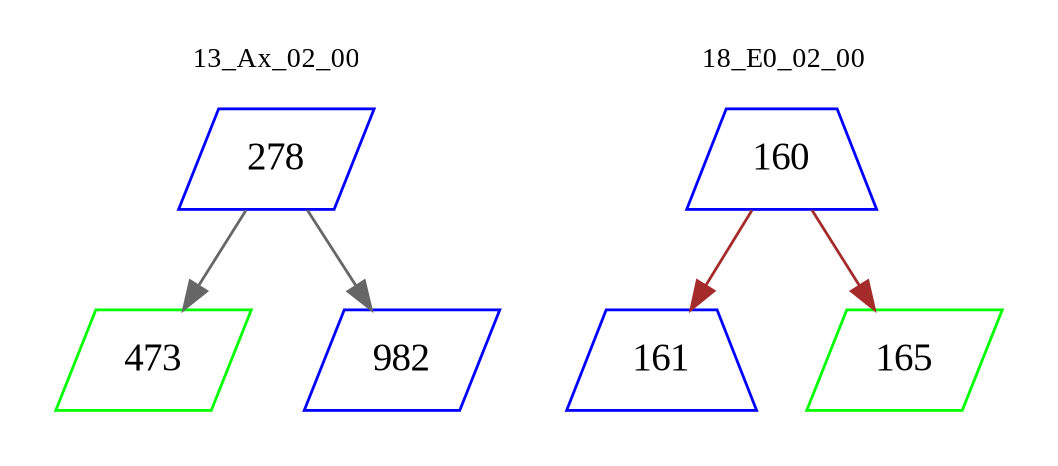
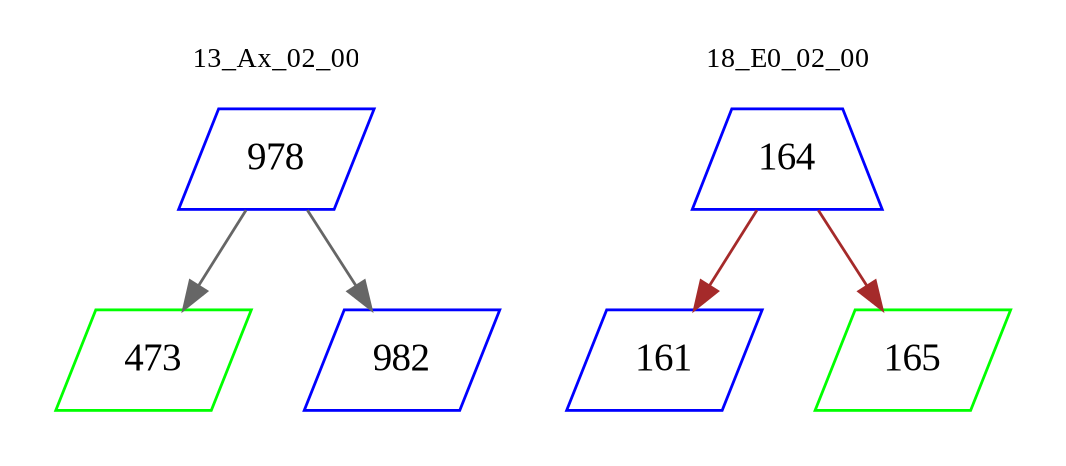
(276, 159) -> (276, 159)
(782, 159) -> (787, 159)
(662, 360) -> (664, 360)
